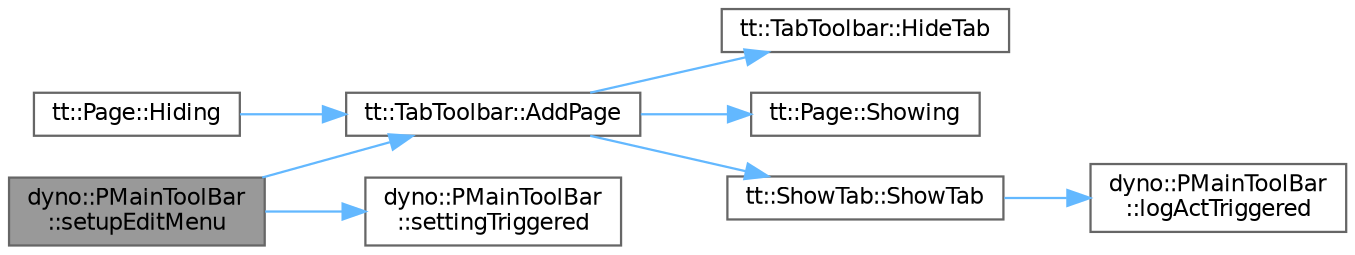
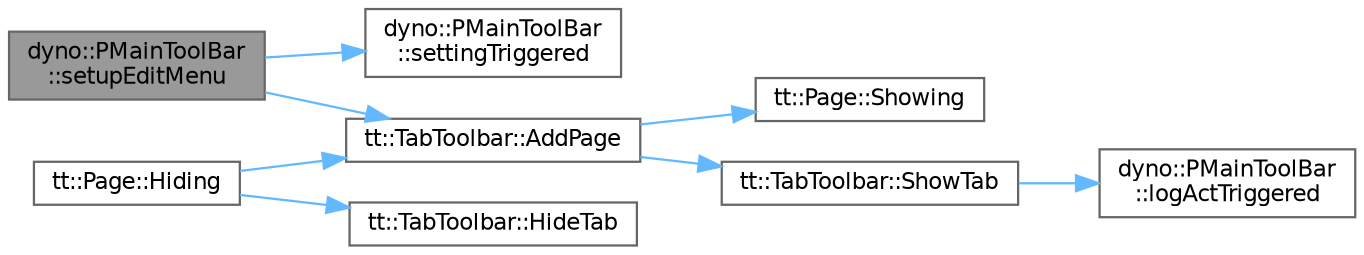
(668, 75) -> (283, 200)
(865, 198) -> (870, 183)
